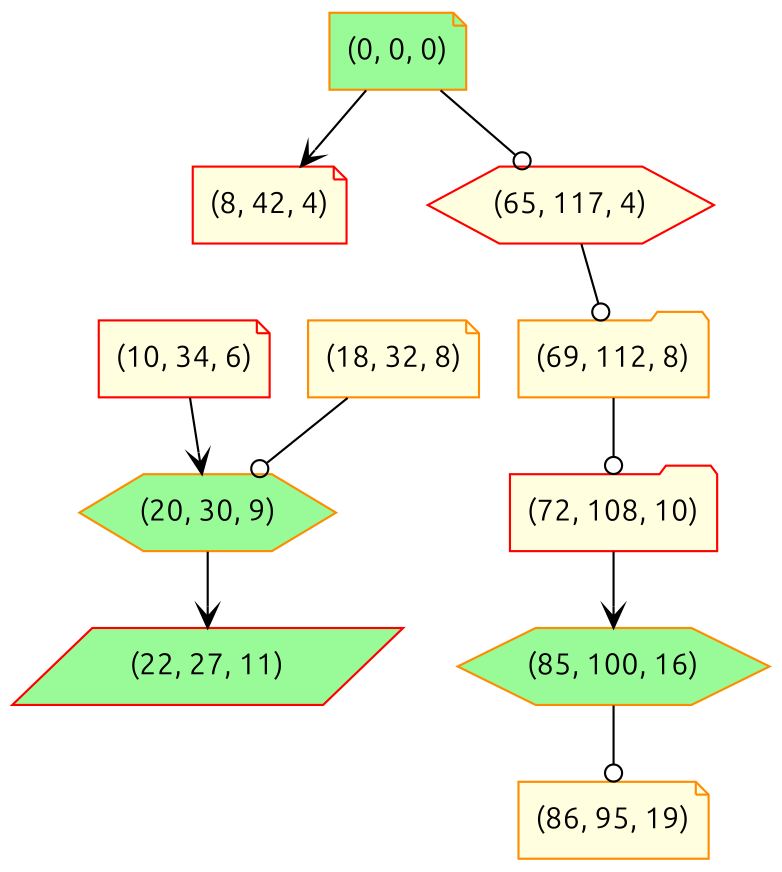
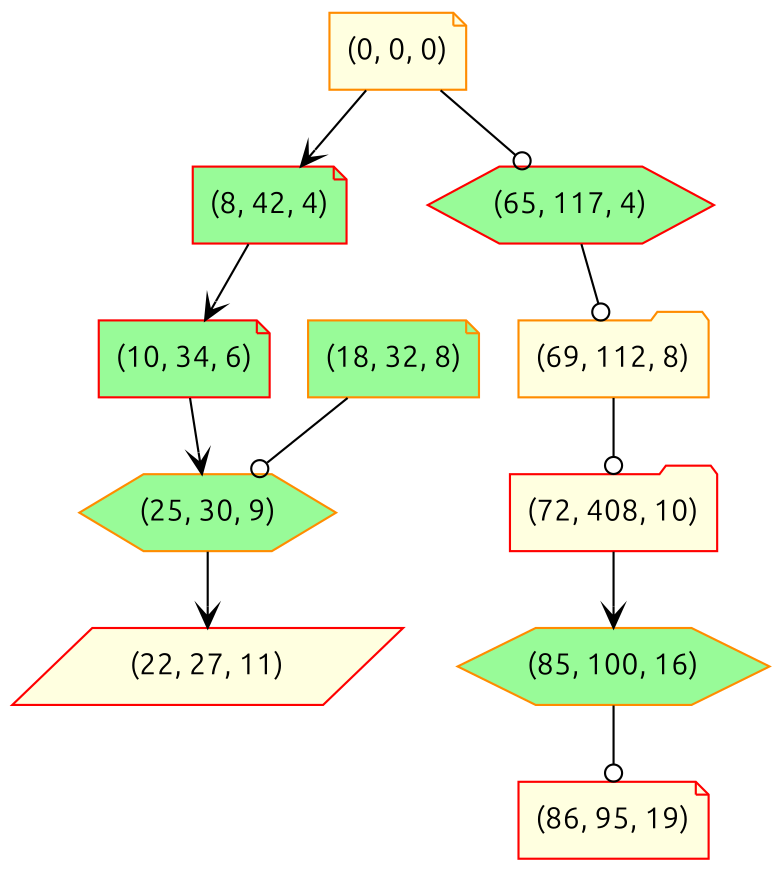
(398, 51) -> (398, 51)
(270, 205) -> (270, 205)
(571, 205) -> (571, 205)
none -> (232, 273)
(184, 359) -> (184, 359)
(394, 359) -> (394, 359)
(208, 513) -> (208, 513)
(614, 513) -> (614, 513)
(208, 666) -> (208, 666)
(614, 820) -> (614, 820)
